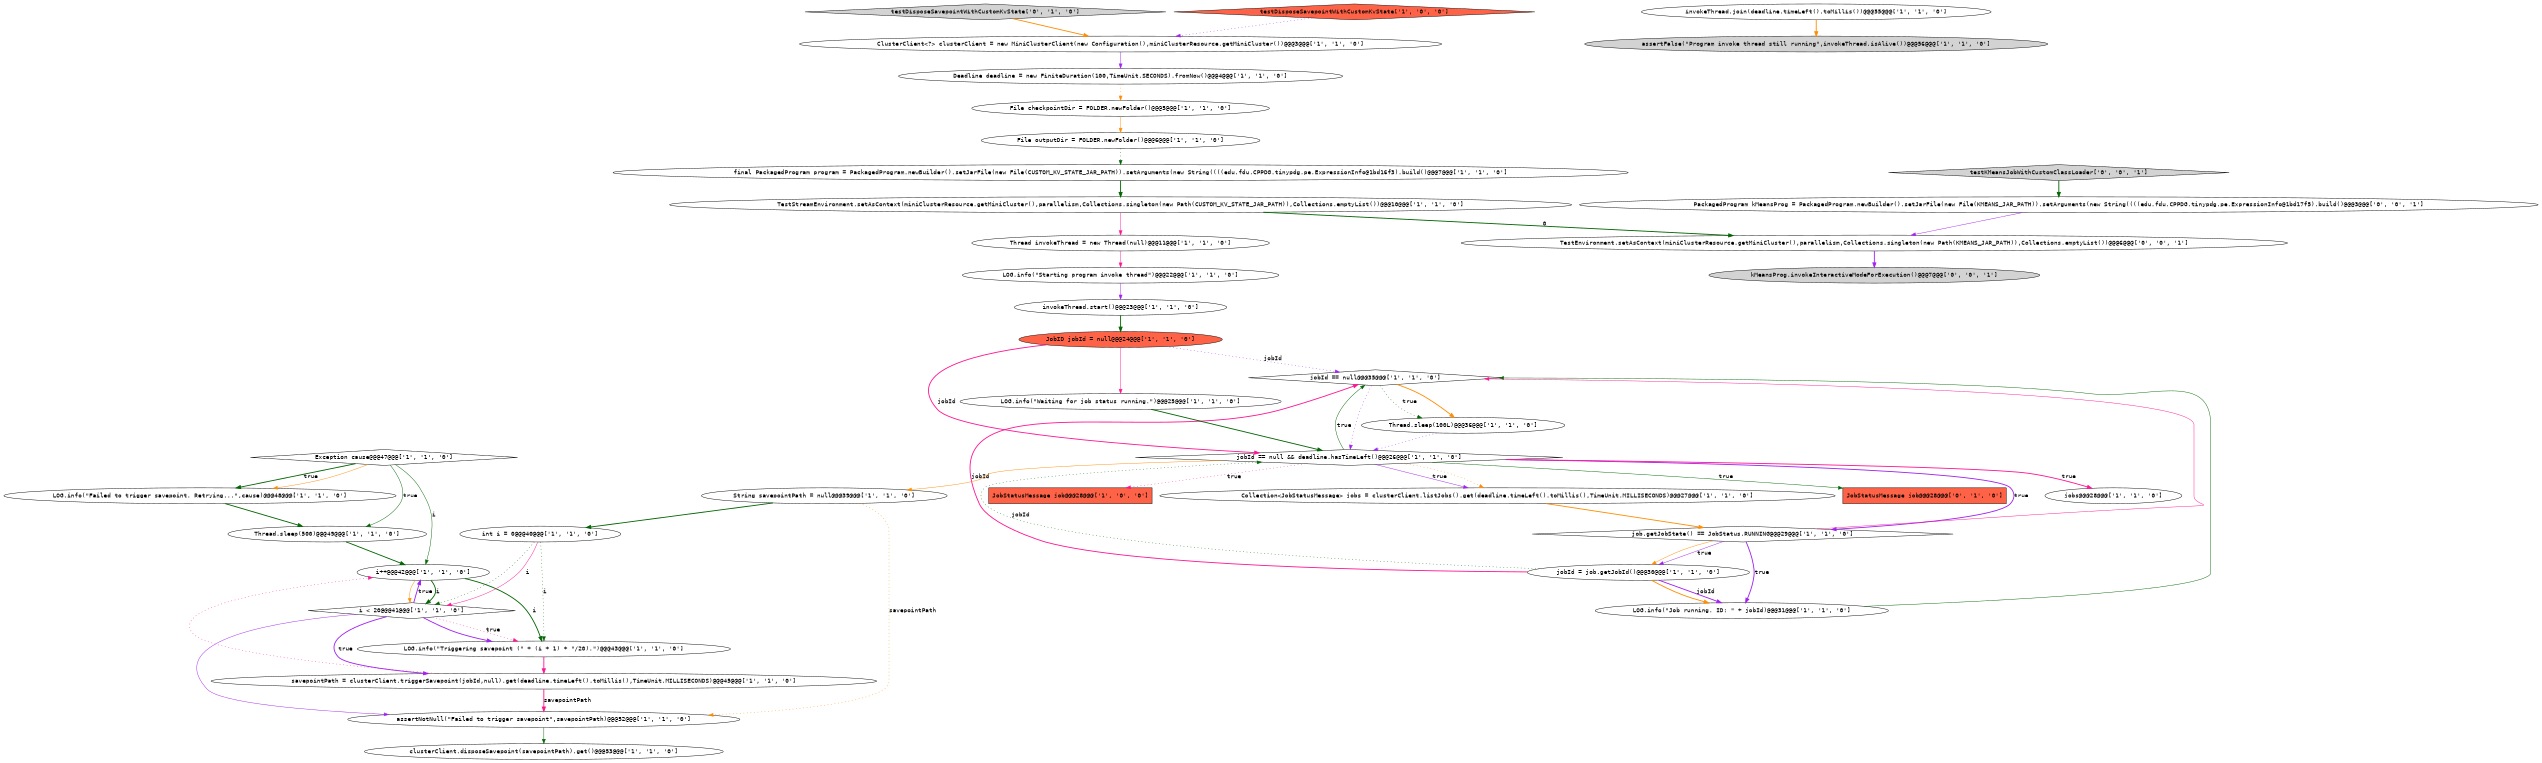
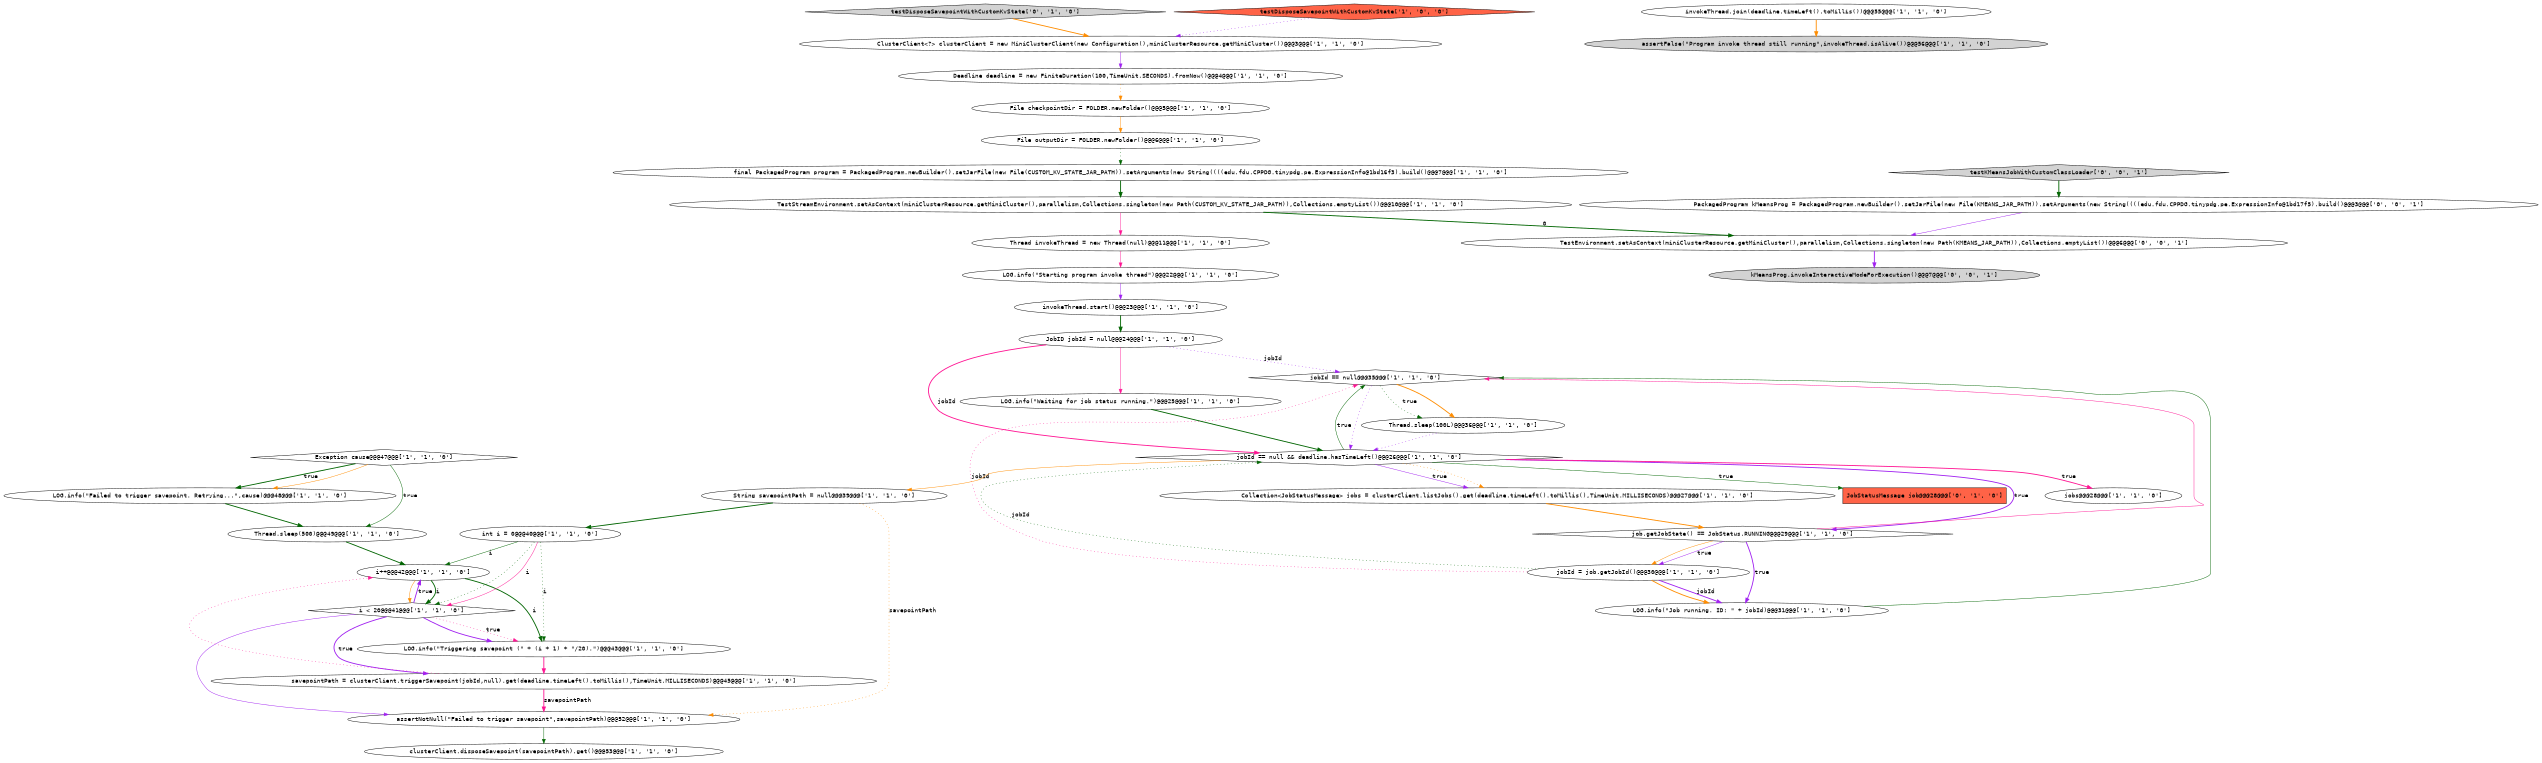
(1121, 339) -> (1121, 339)
(1070, 496) -> none
(429, 506) -> (484, 553)
(1026, 535) -> (1026, 535)
